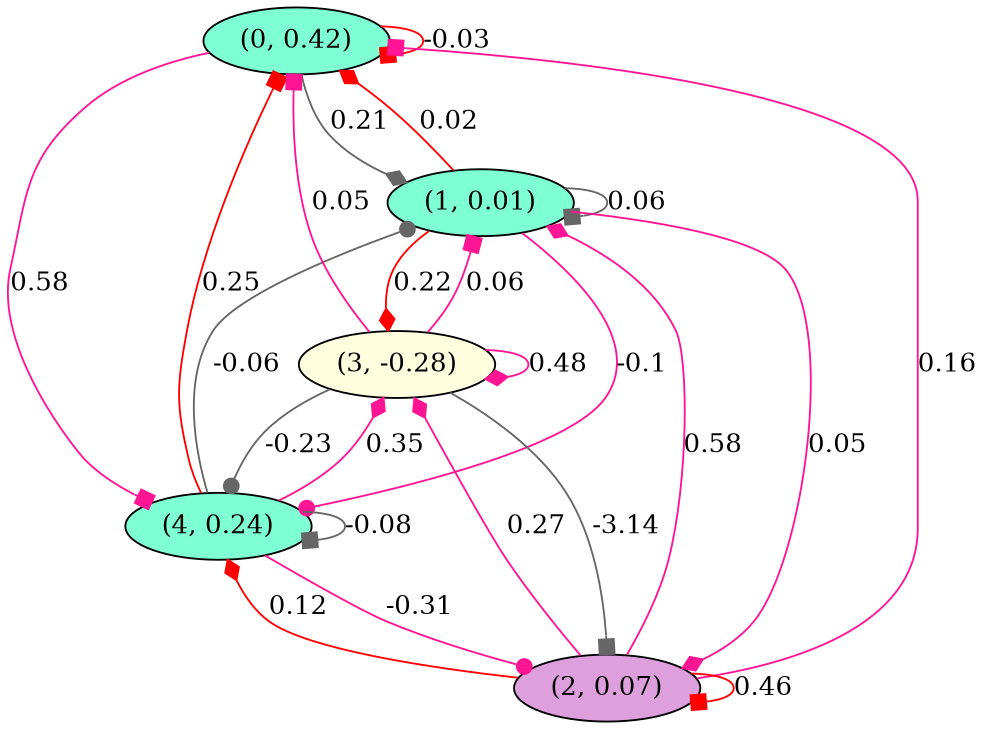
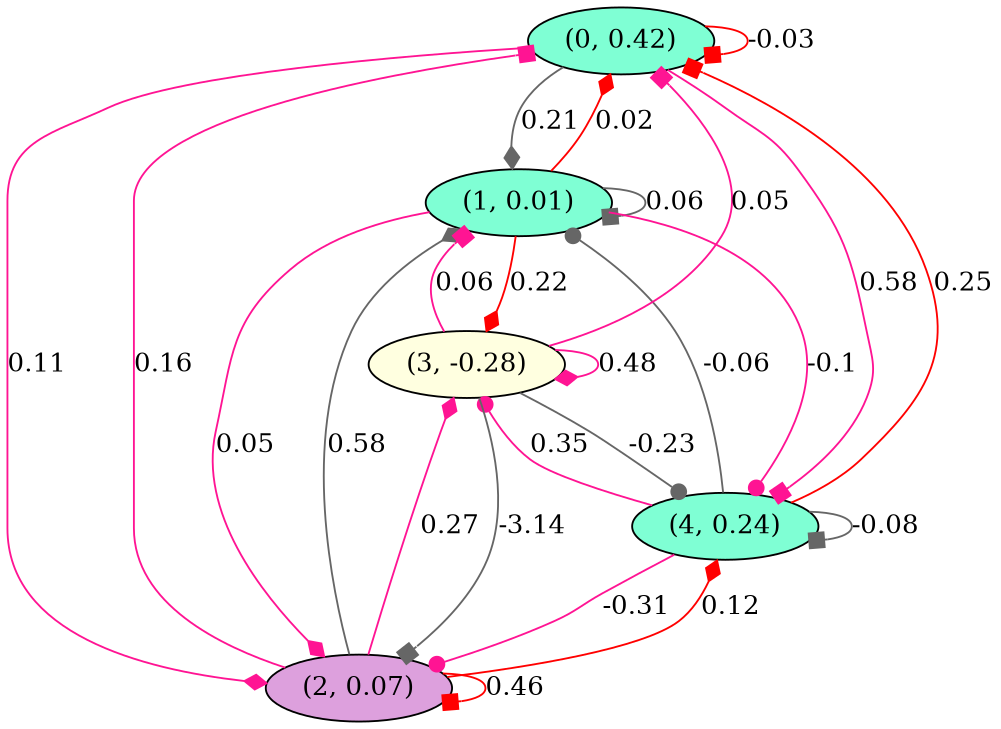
none -> (7, 231)
(685, 424) -> (327, 427)
(333, 467) -> (560, 475)
